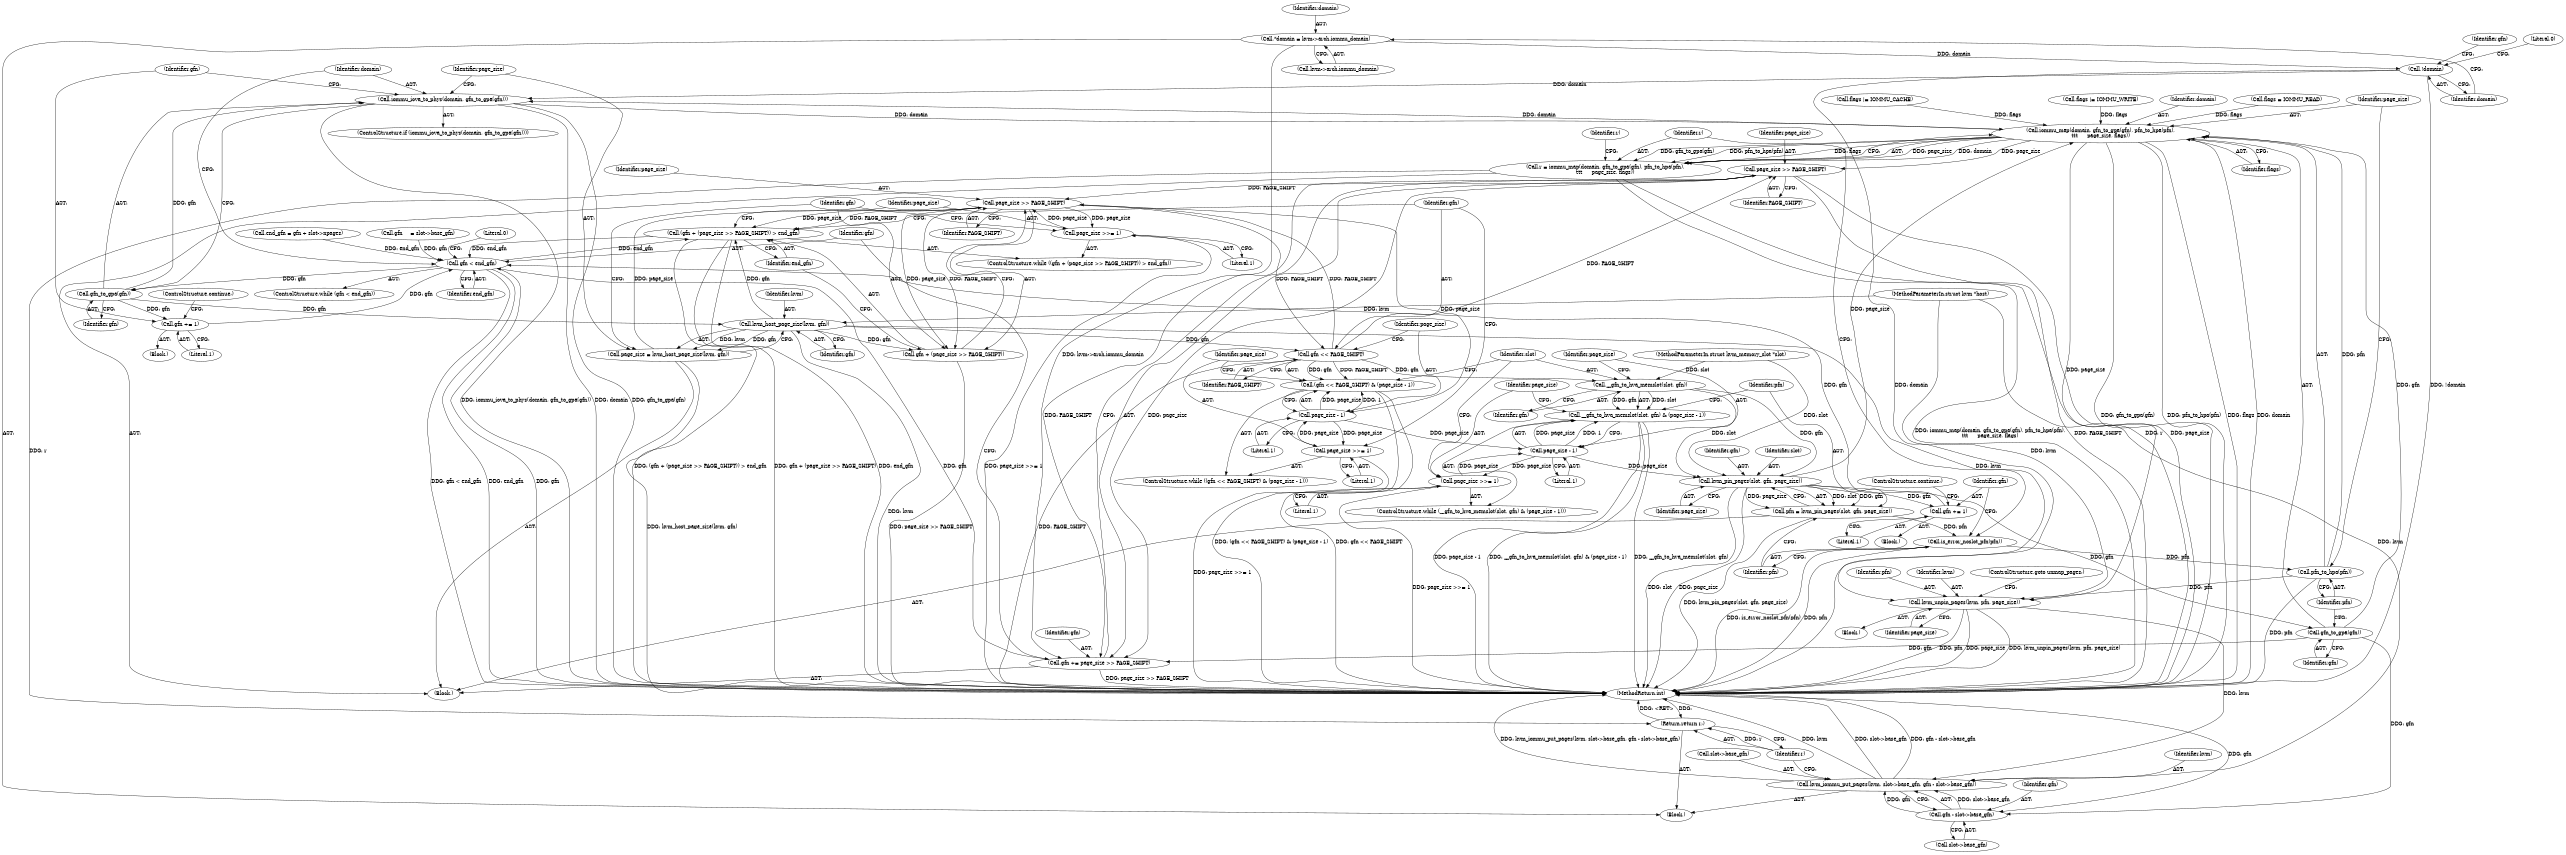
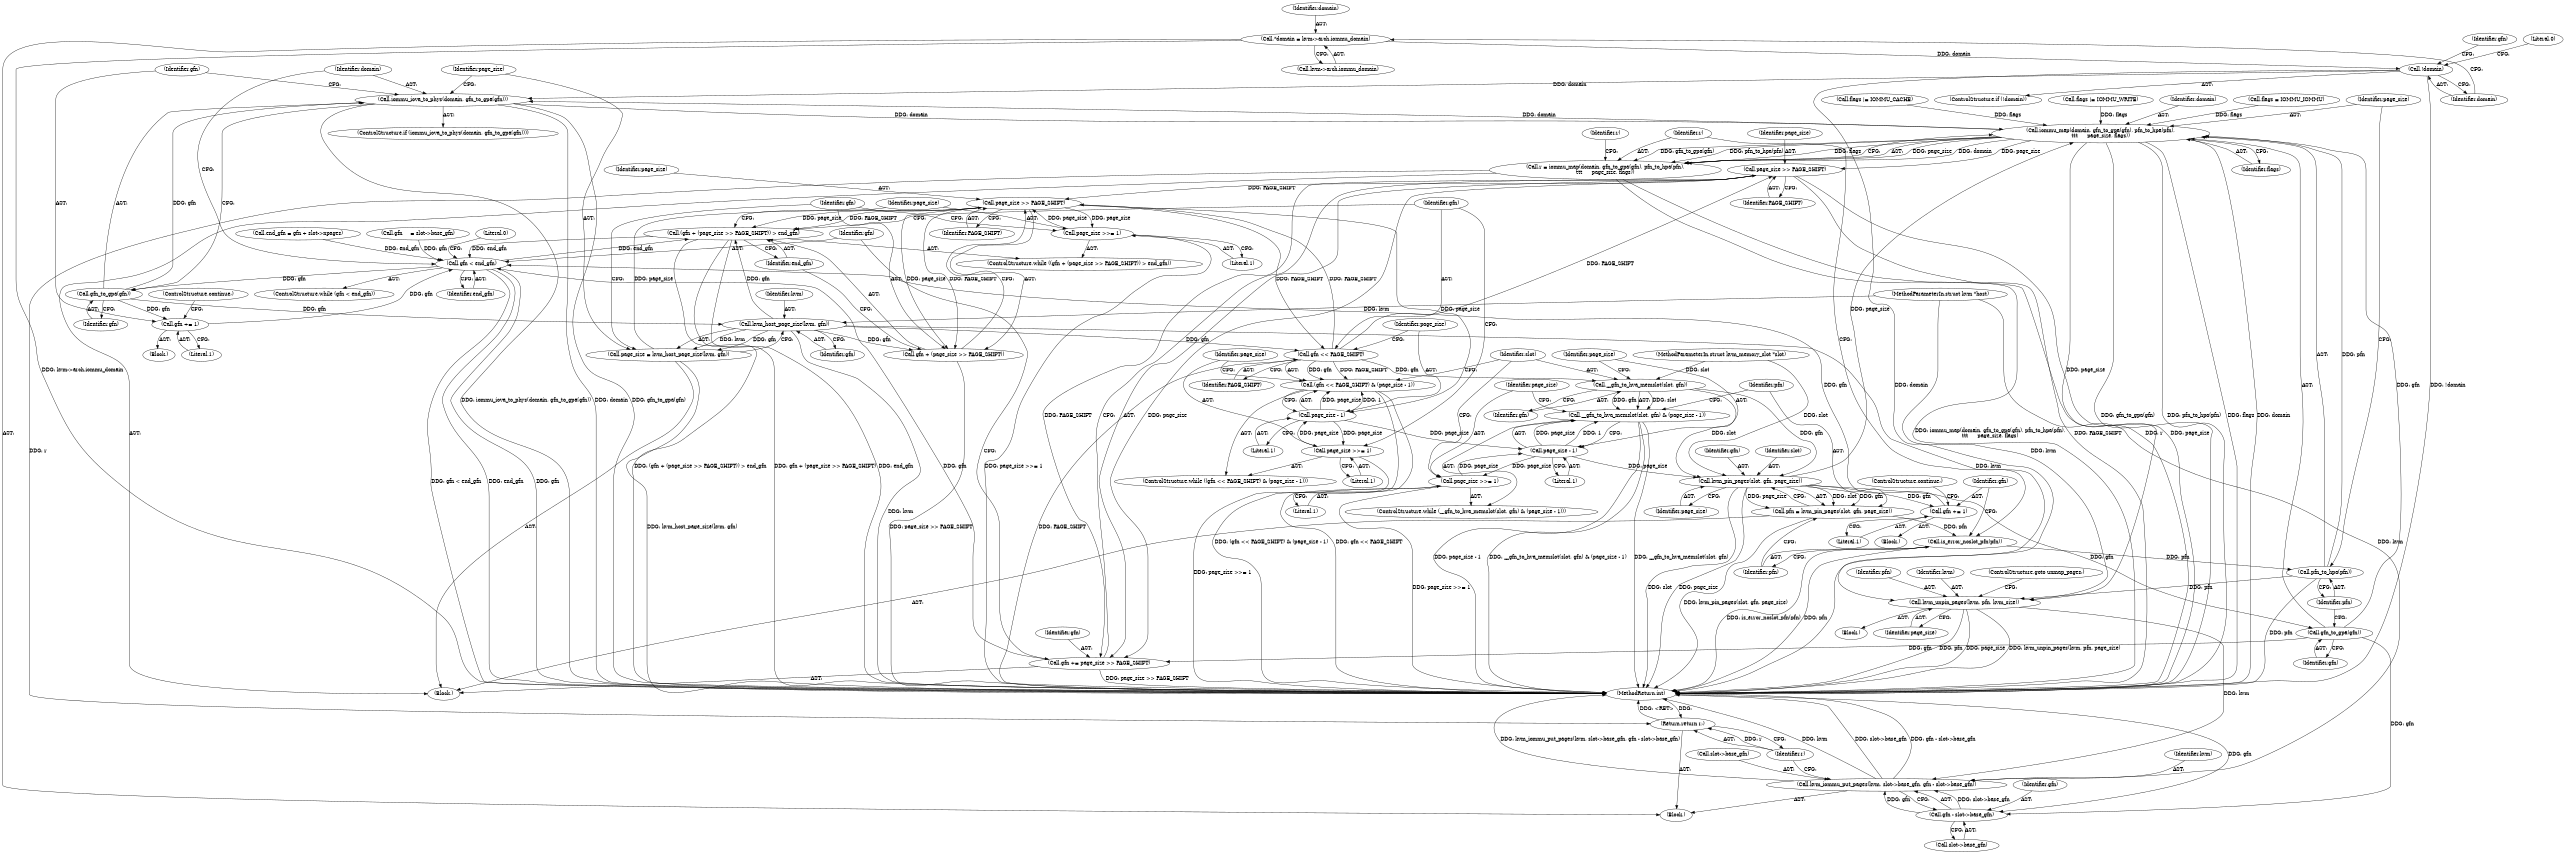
none -> (1988, 100)
(2287, 100) -> (2287, 100)
(1119, 316) -> (78, 442)
(1964, 603) -> (1964, 603)
